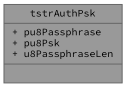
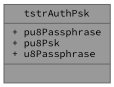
(63, 54) -> (54, 54)
